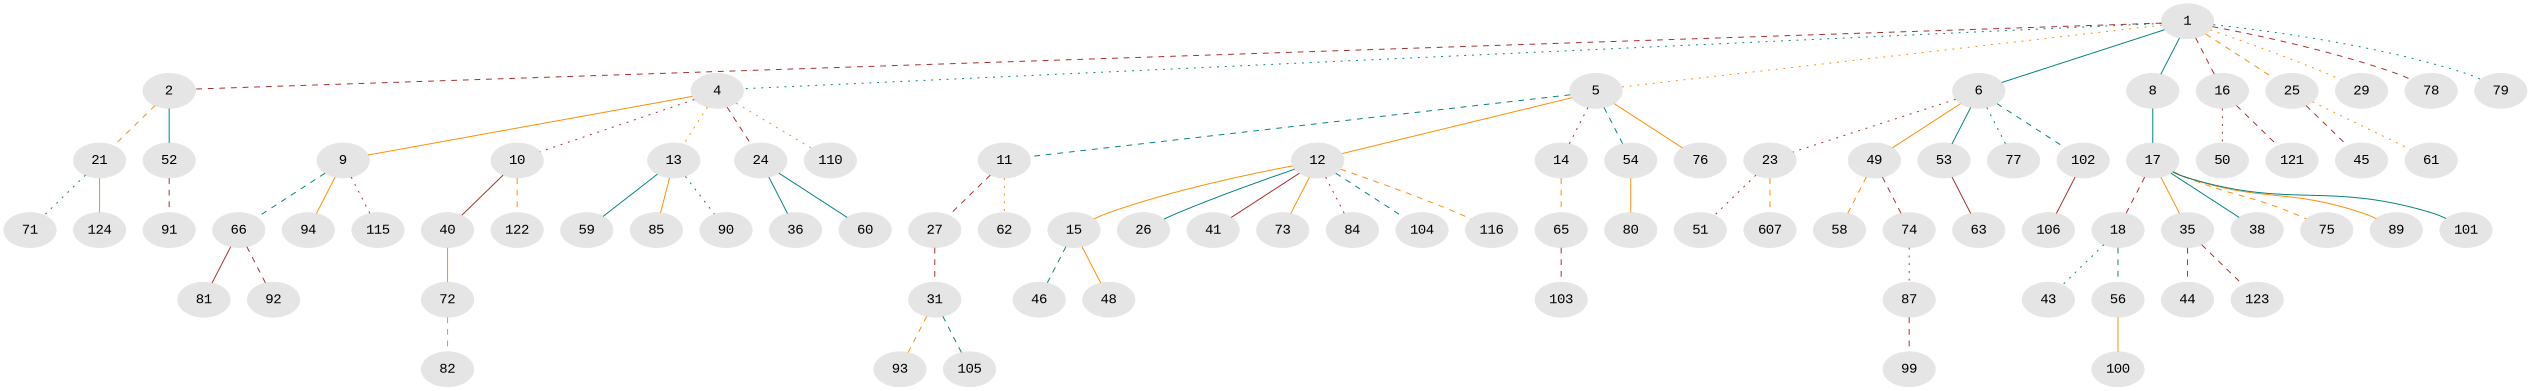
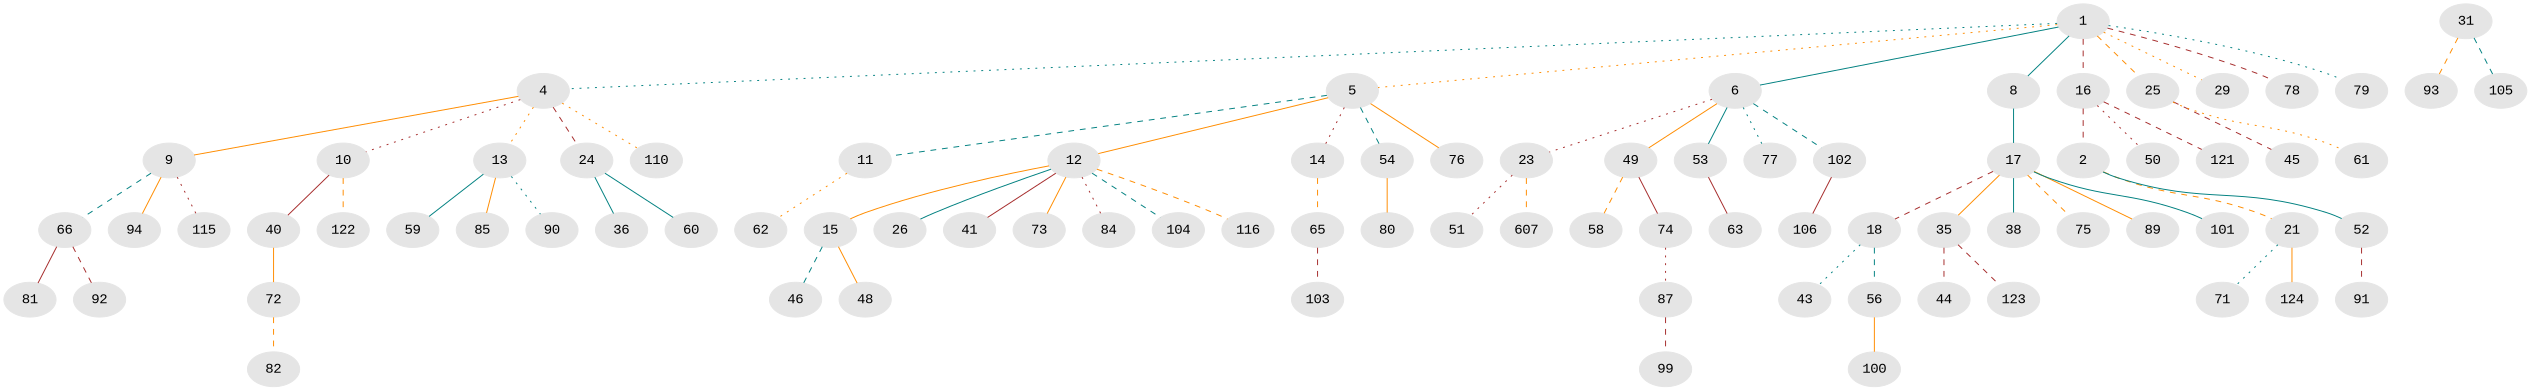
(1178, 56) -> (2083, 126)
(1892, 195) -> (1648, 195)
(935, 230) -> none
